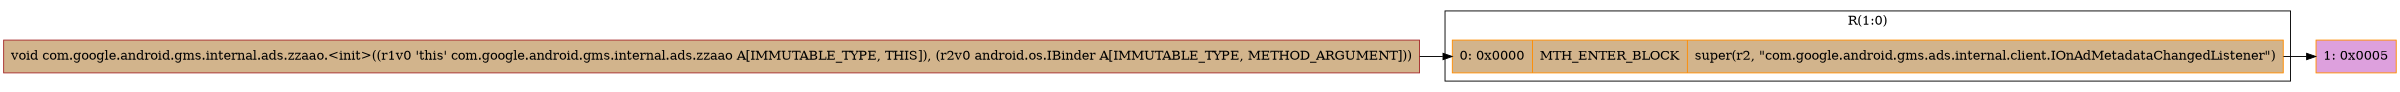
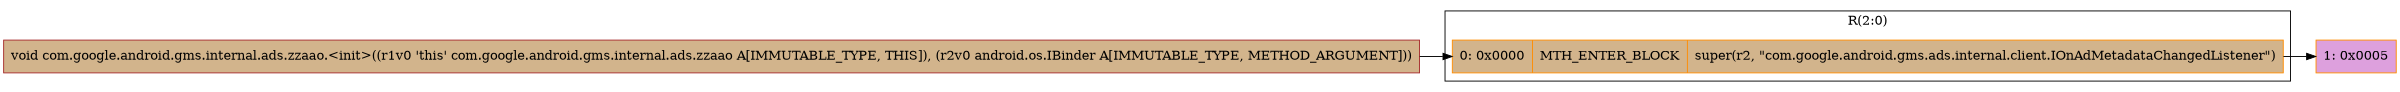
(1868, 21) -> (1868, 21)
